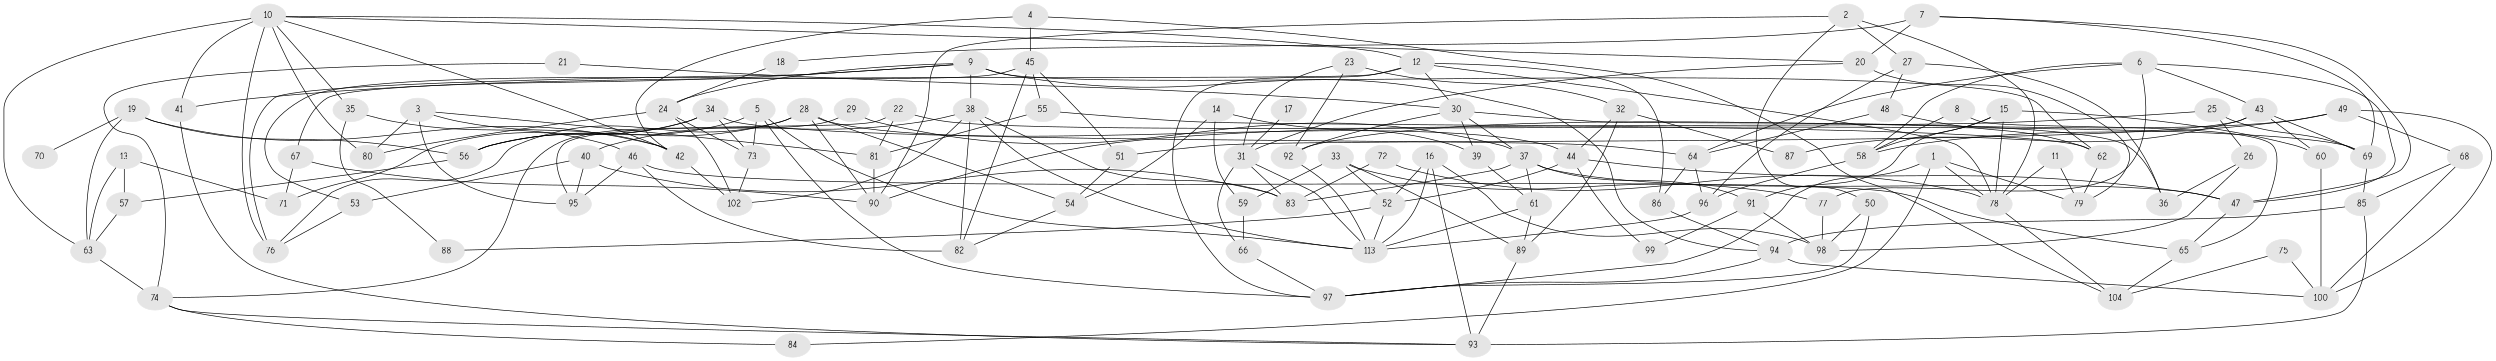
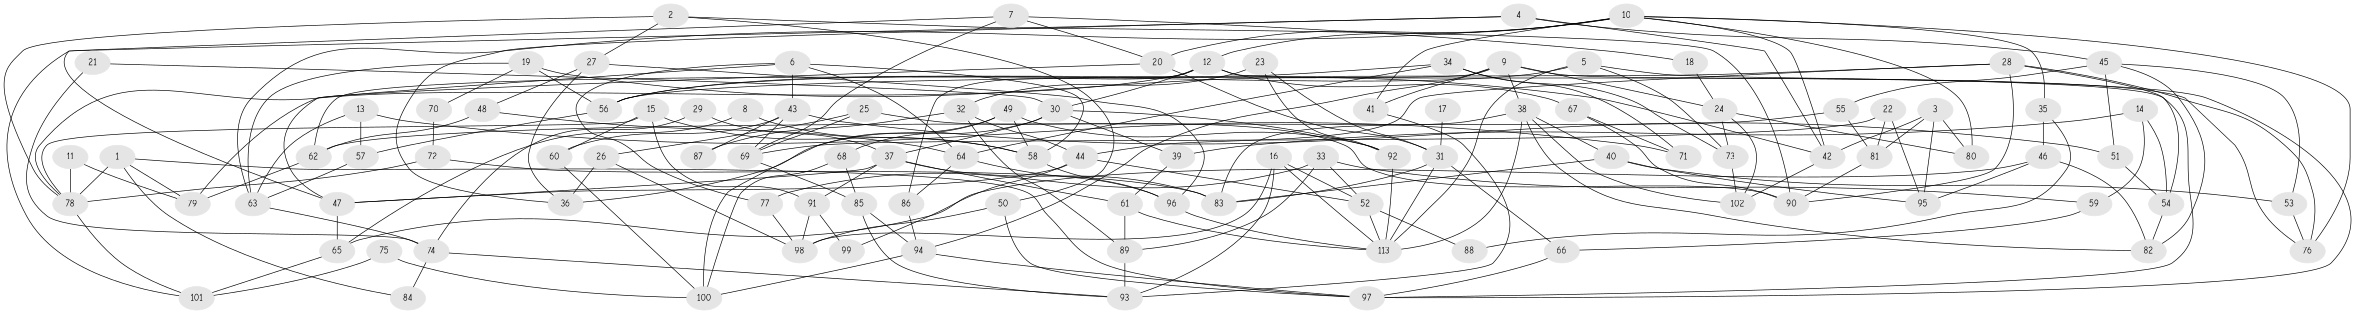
none -> (837, 34)
none -> (433, 134)
(2116, 298) -> (197, 298)
